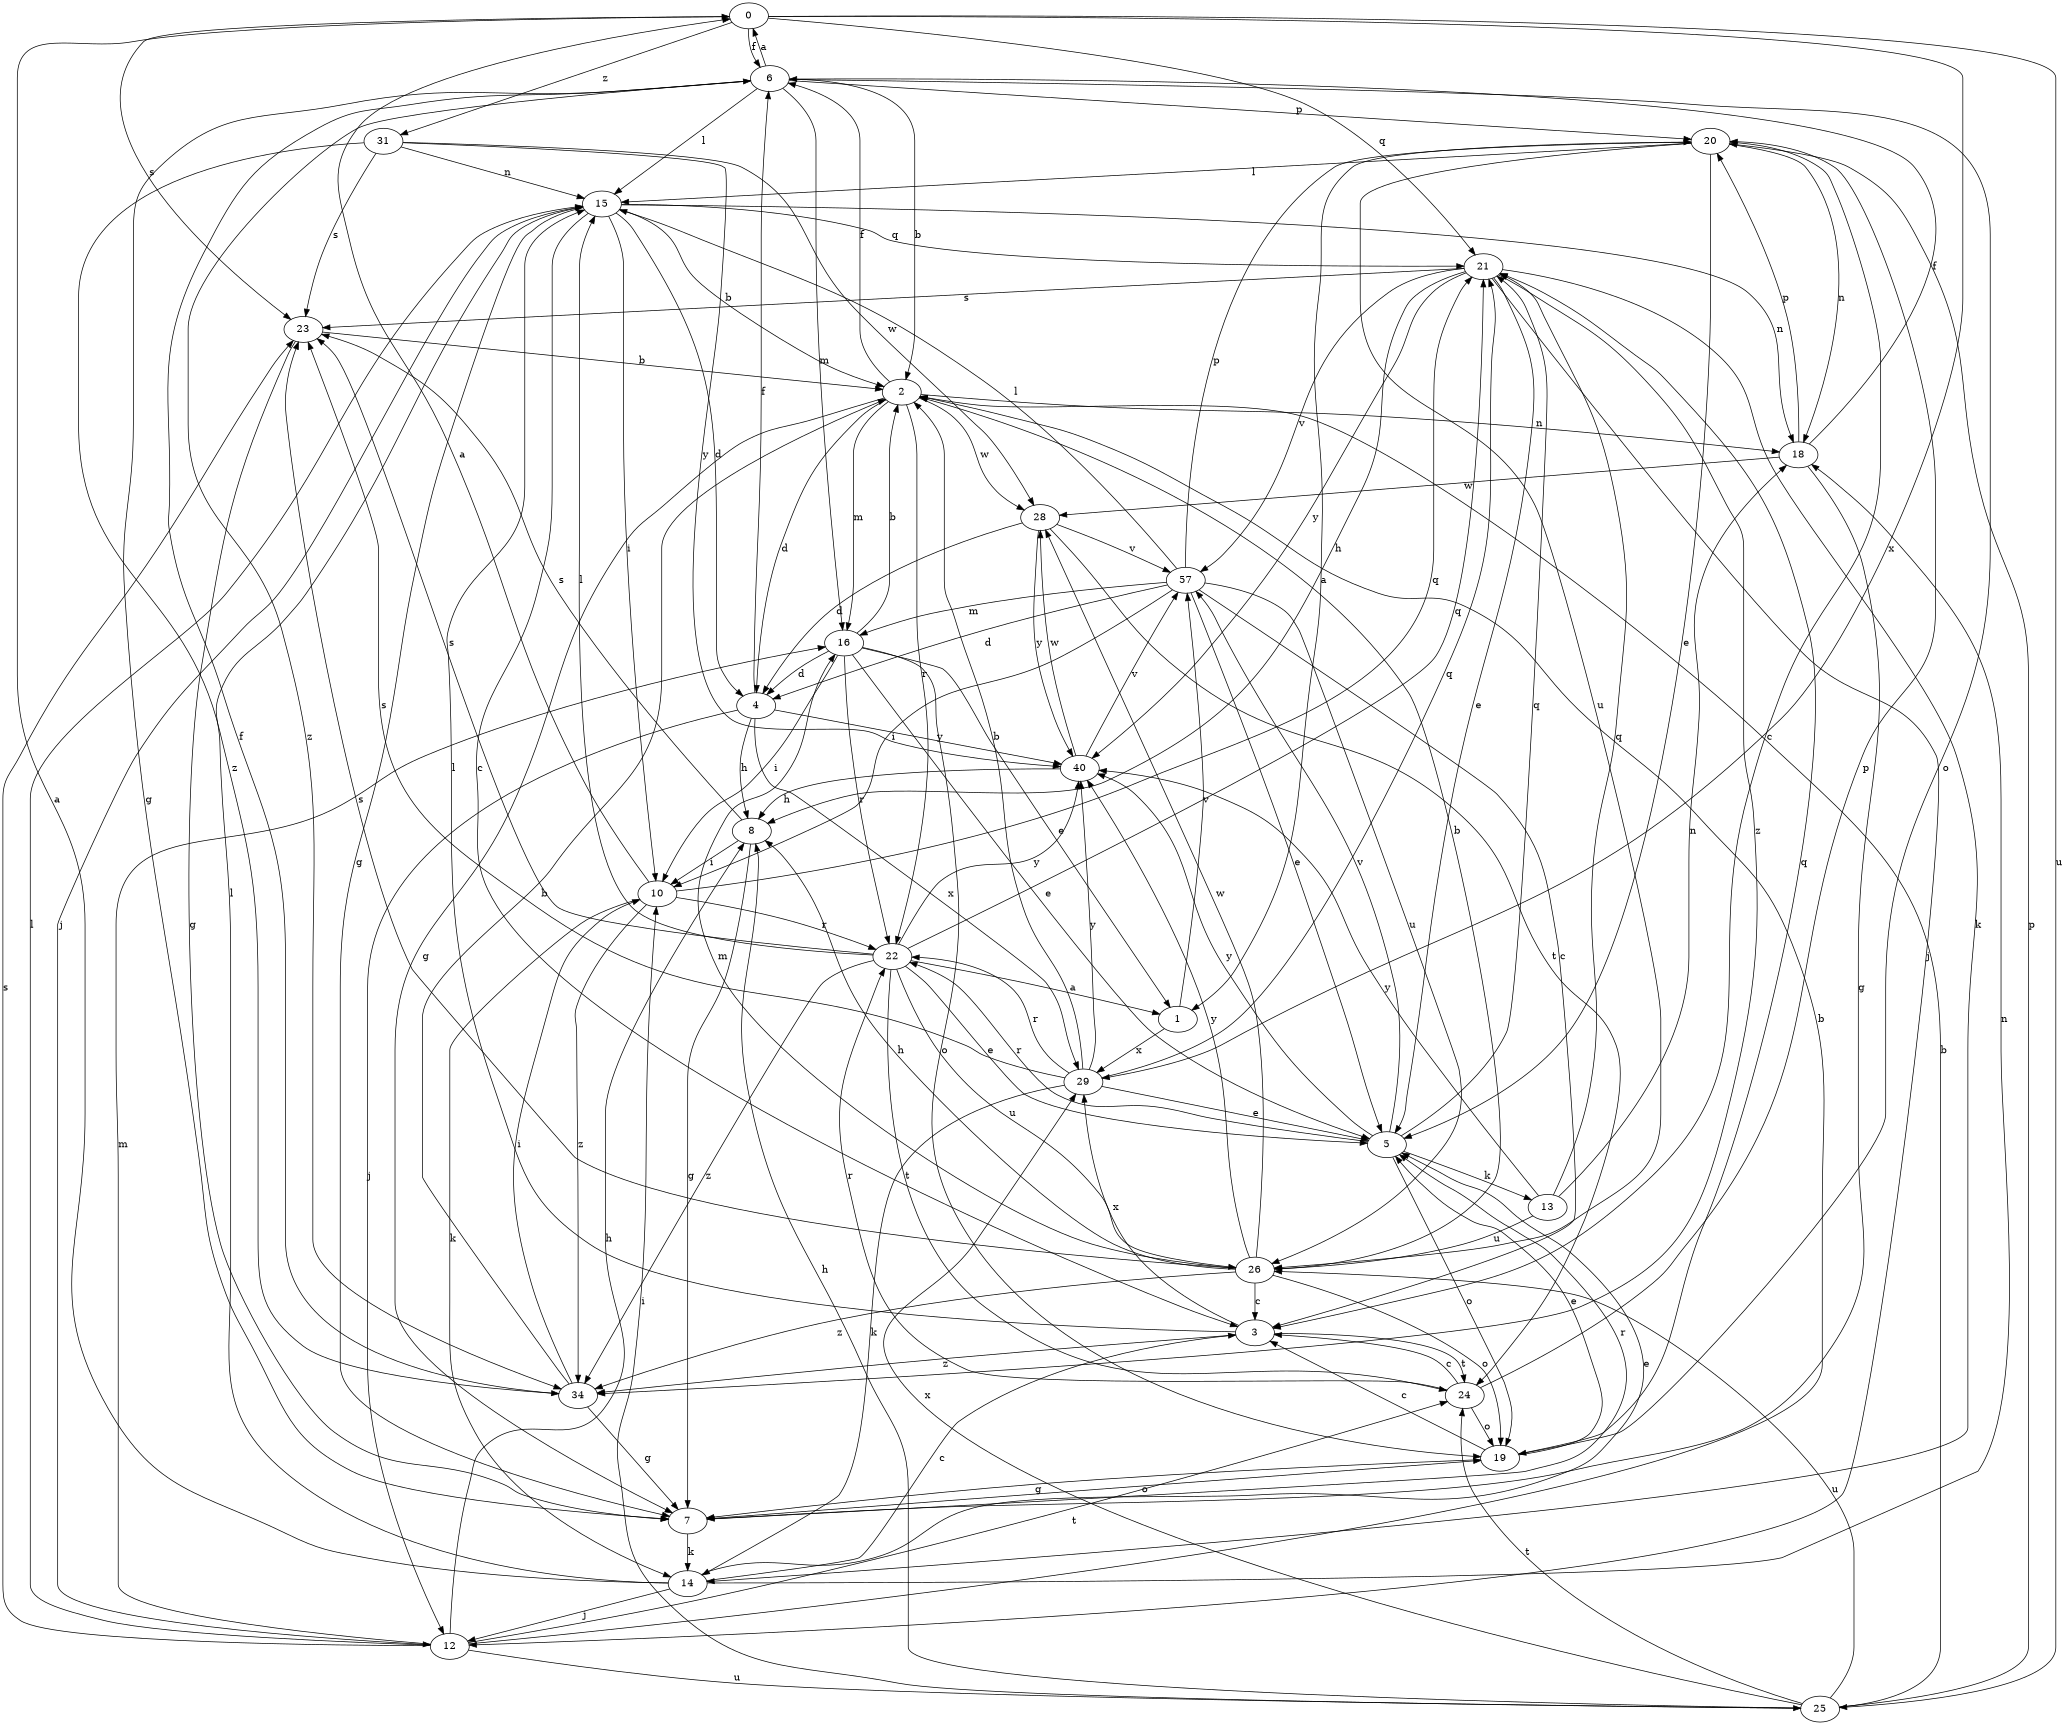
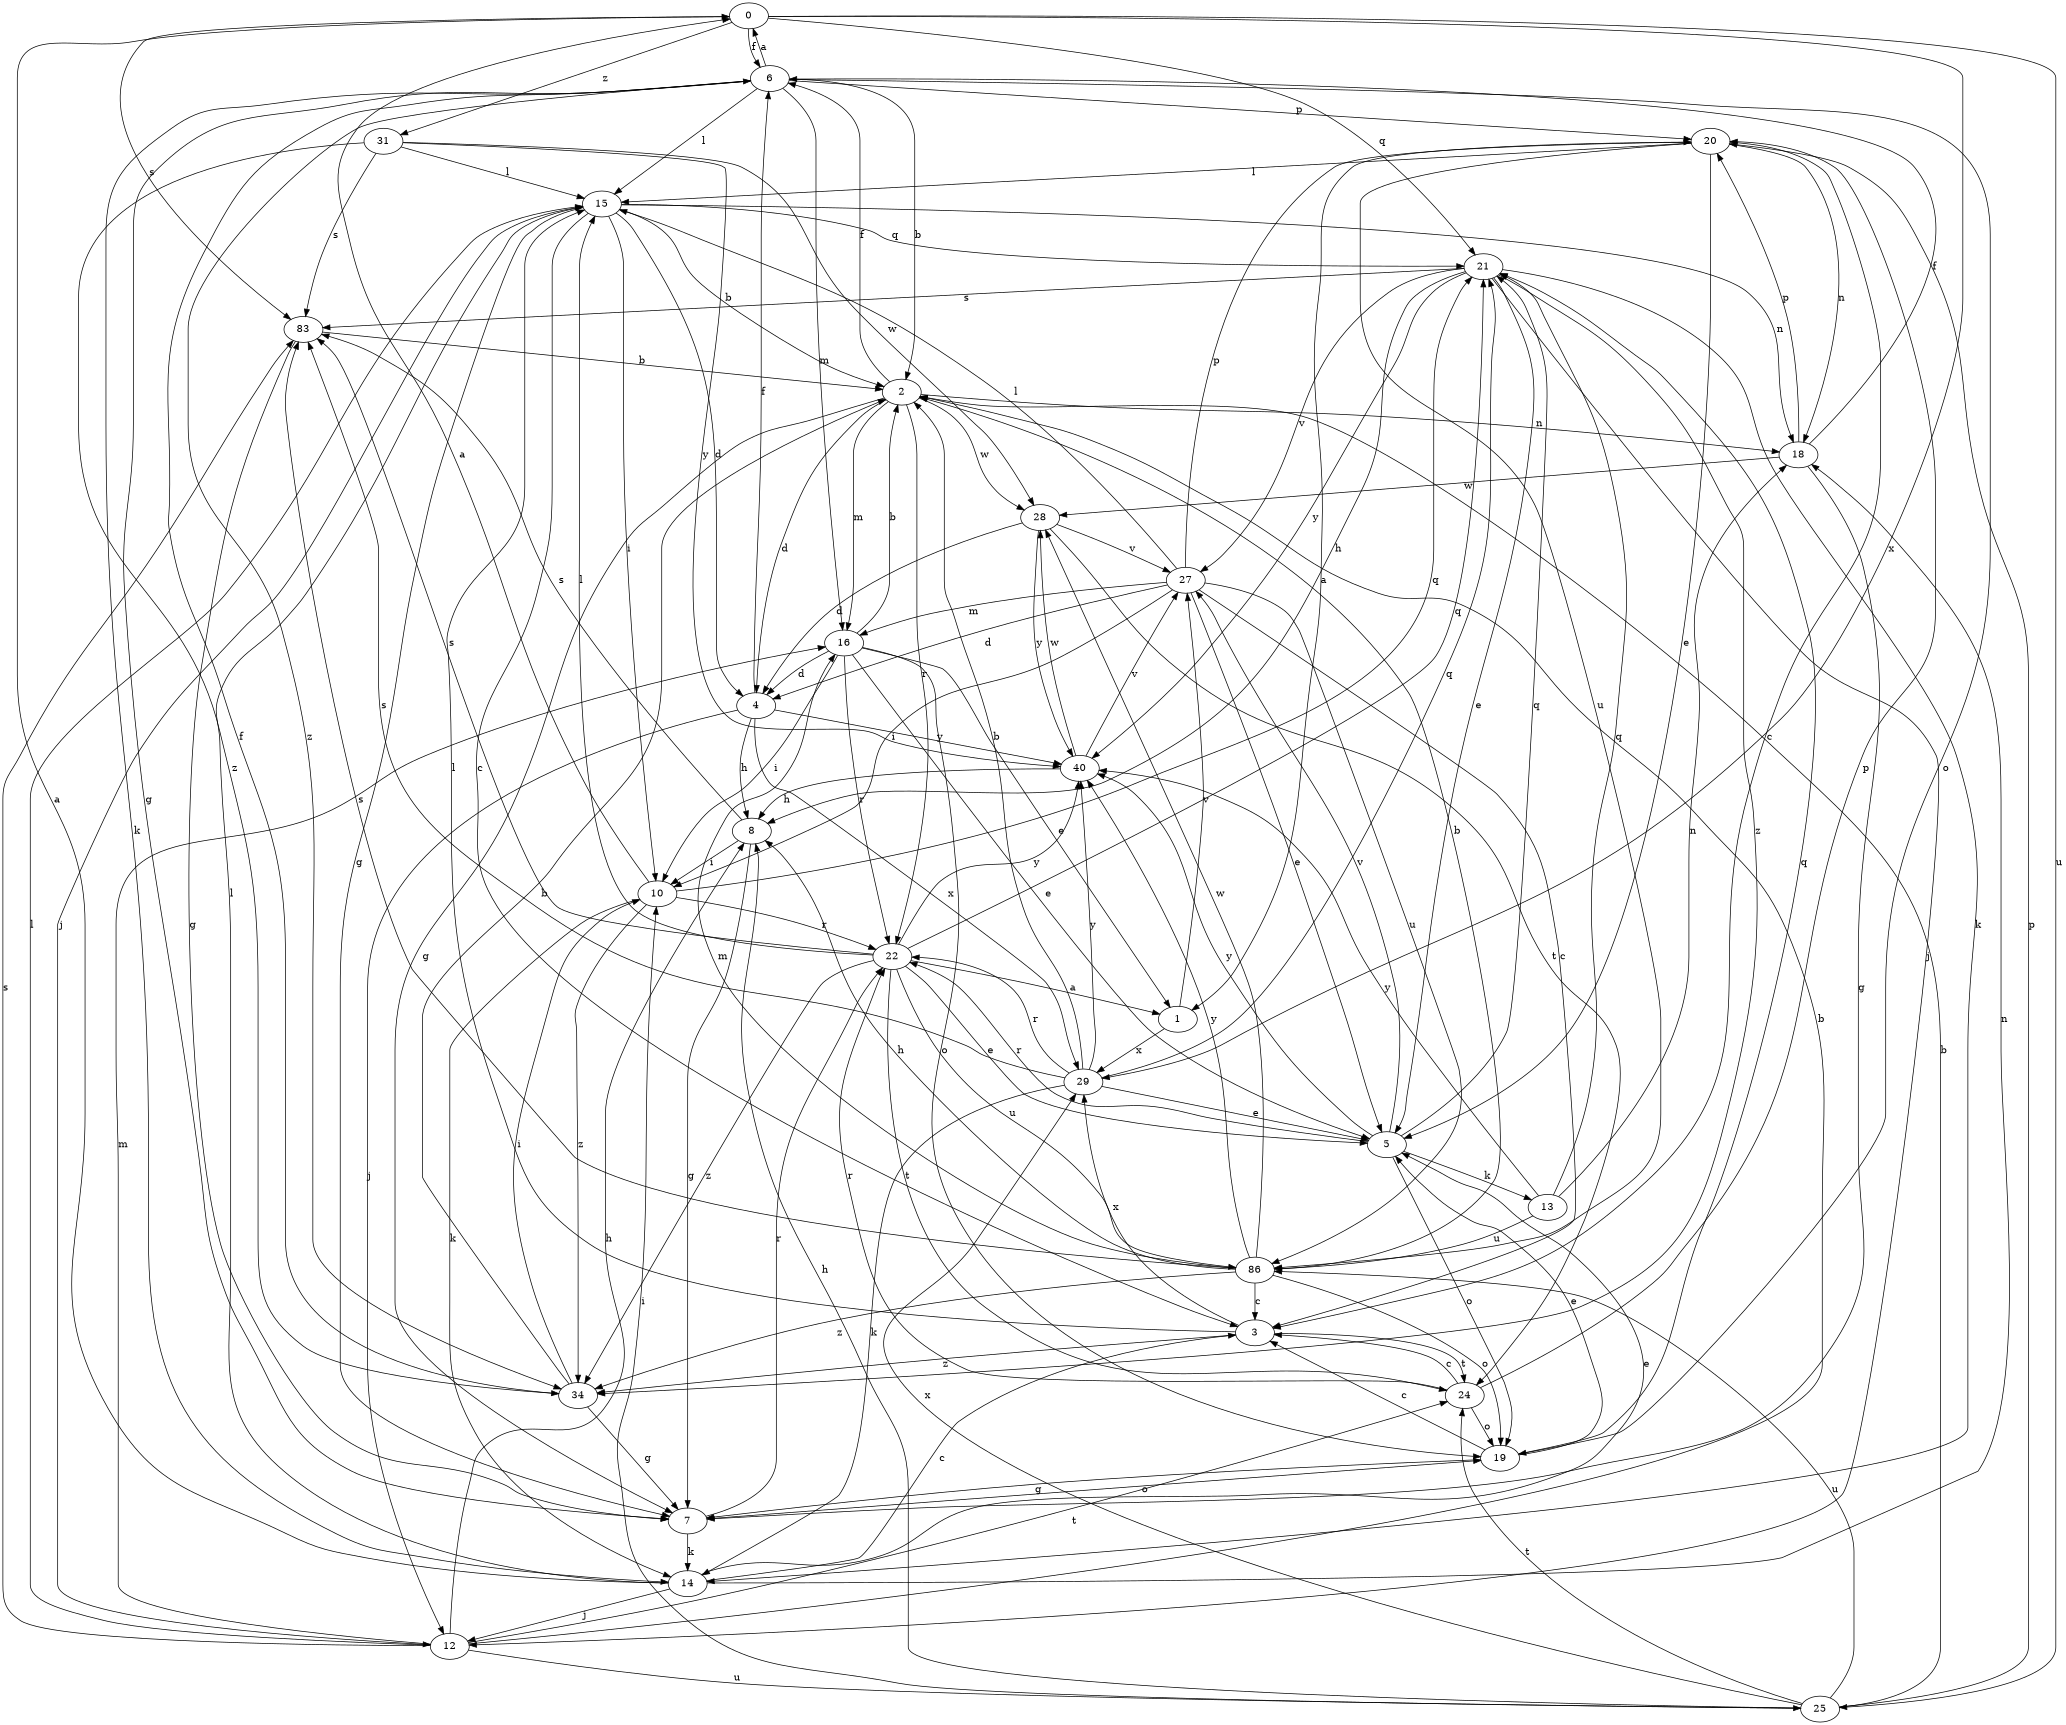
(508, 173) -> (508, 173)
(303, 329) -> (303, 329)
(1186, 580) -> (1186, 580)
none -> (122, 731)
(1255, 1270) -> (1255, 1270)
(1352, 1483) -> (776, 1253)
